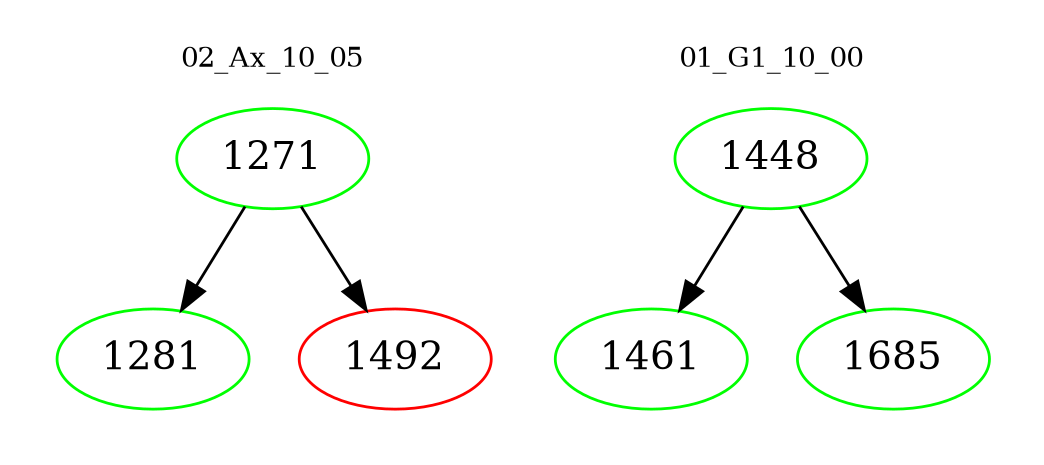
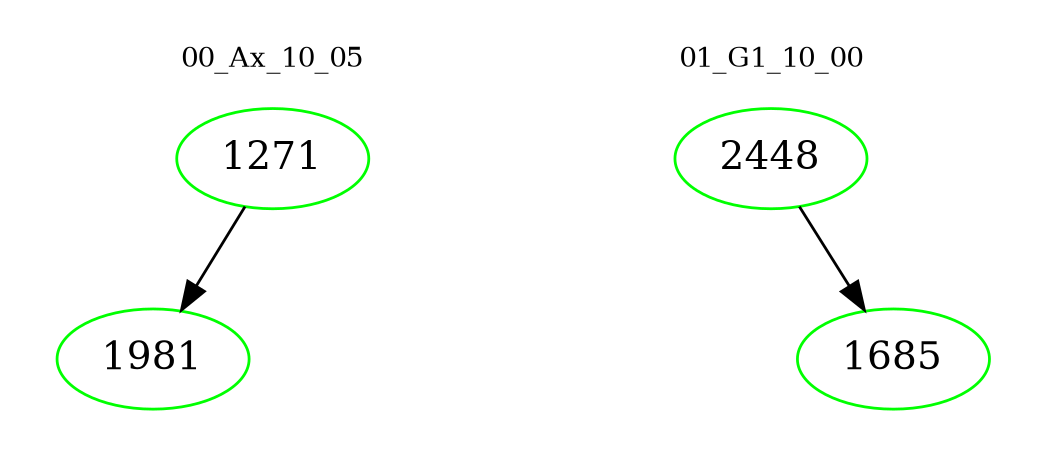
(273, 60) -> (273, 60)
(771, 159) -> (771, 159)
(153, 359) -> (153, 359)
(395, 359) -> none
(651, 359) -> none
